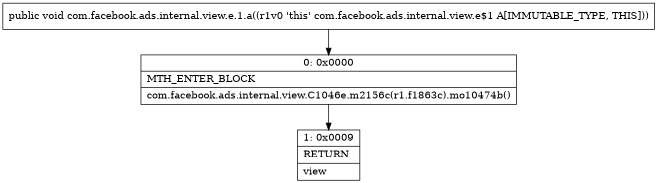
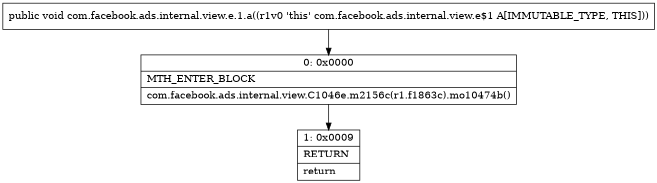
(315, 171) -> (319, 171)
